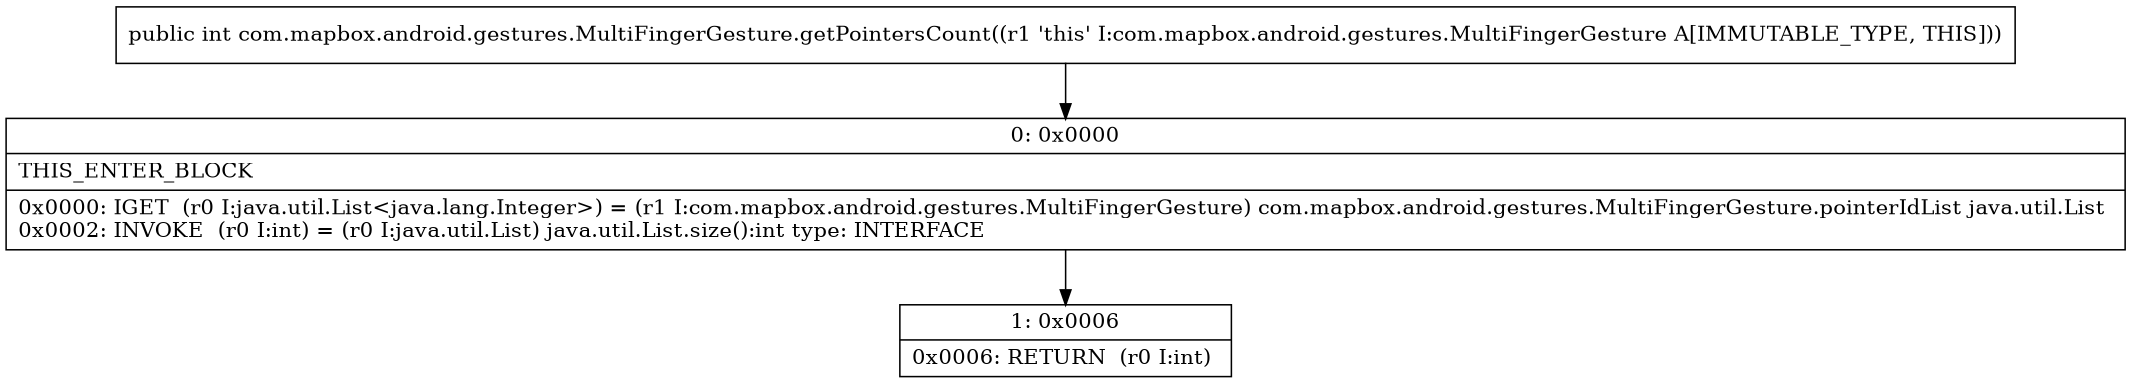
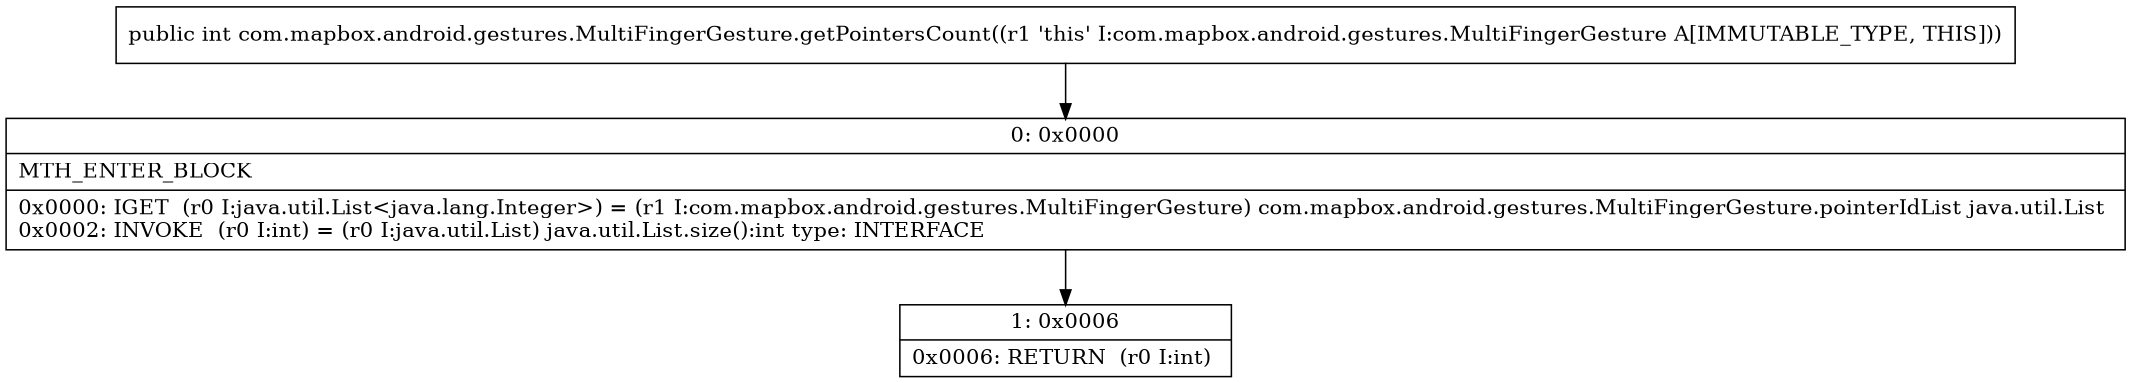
(136, 171) -> (136, 171)
